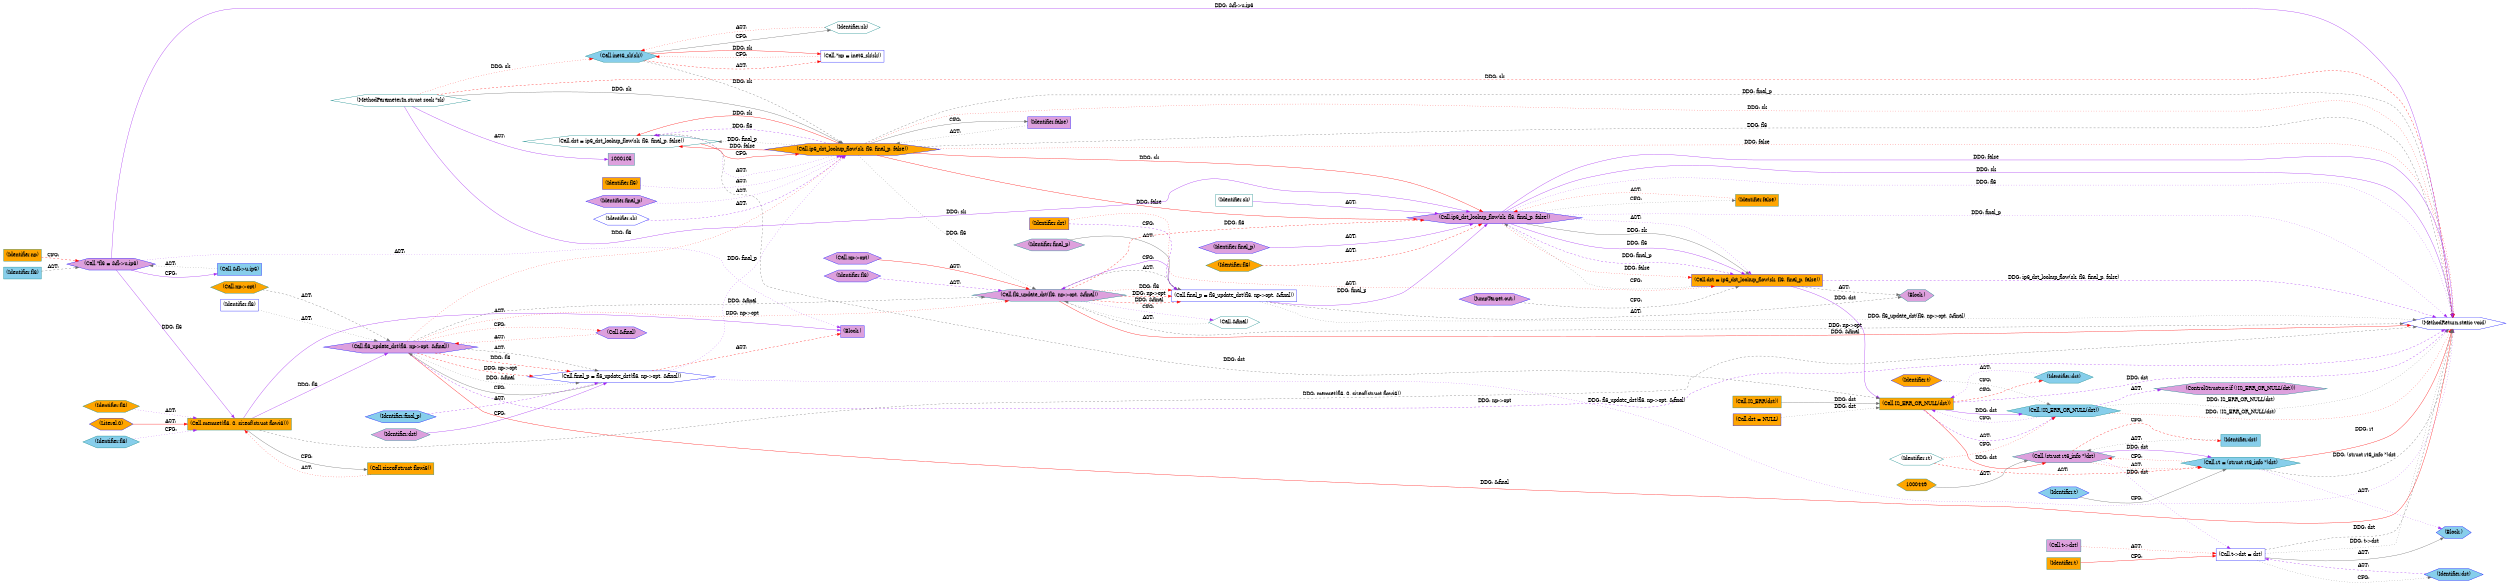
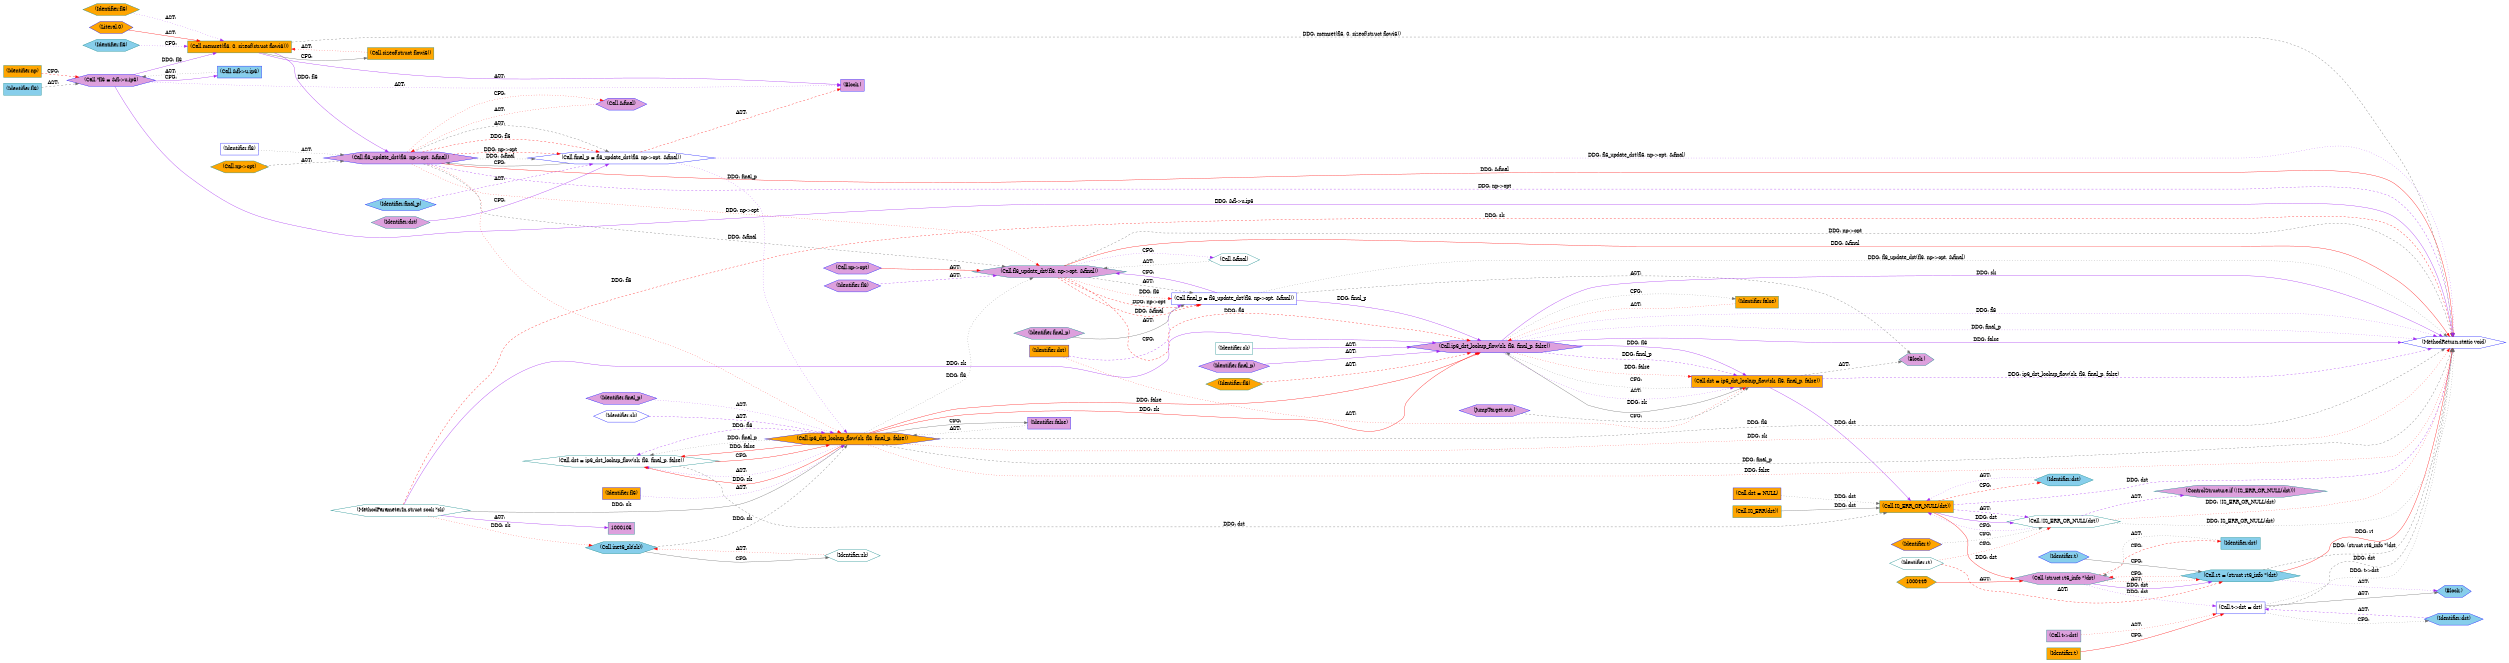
(852, 56) -> none
(2064, 411) -> (2064, 522)
(1982, 484) -> (1978, 582)
